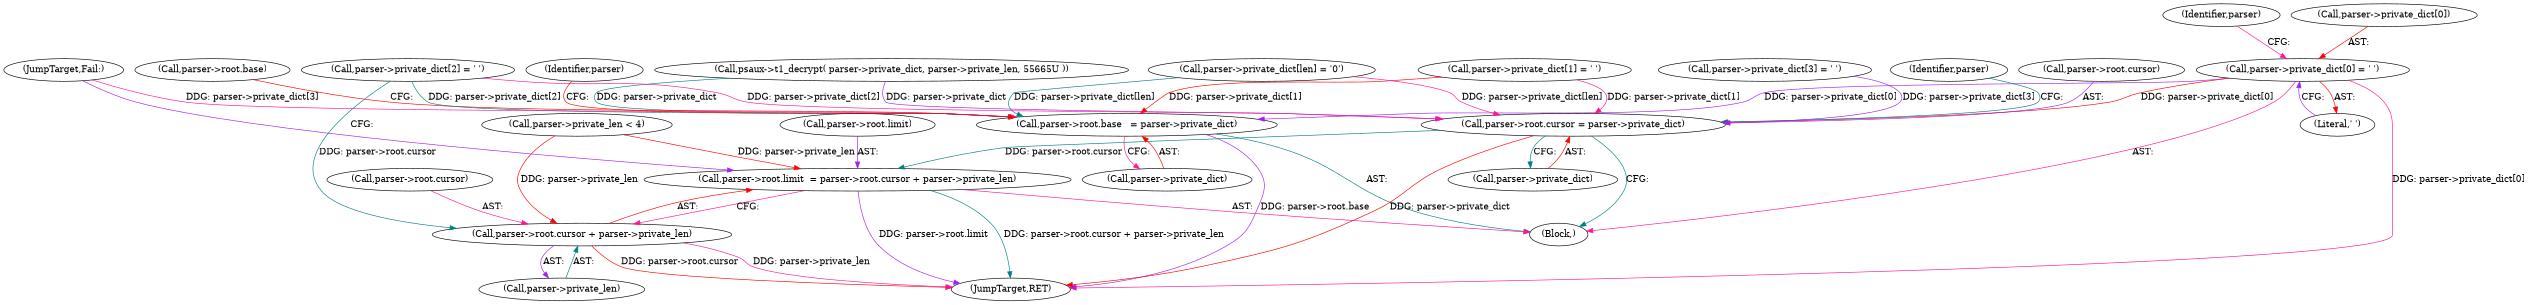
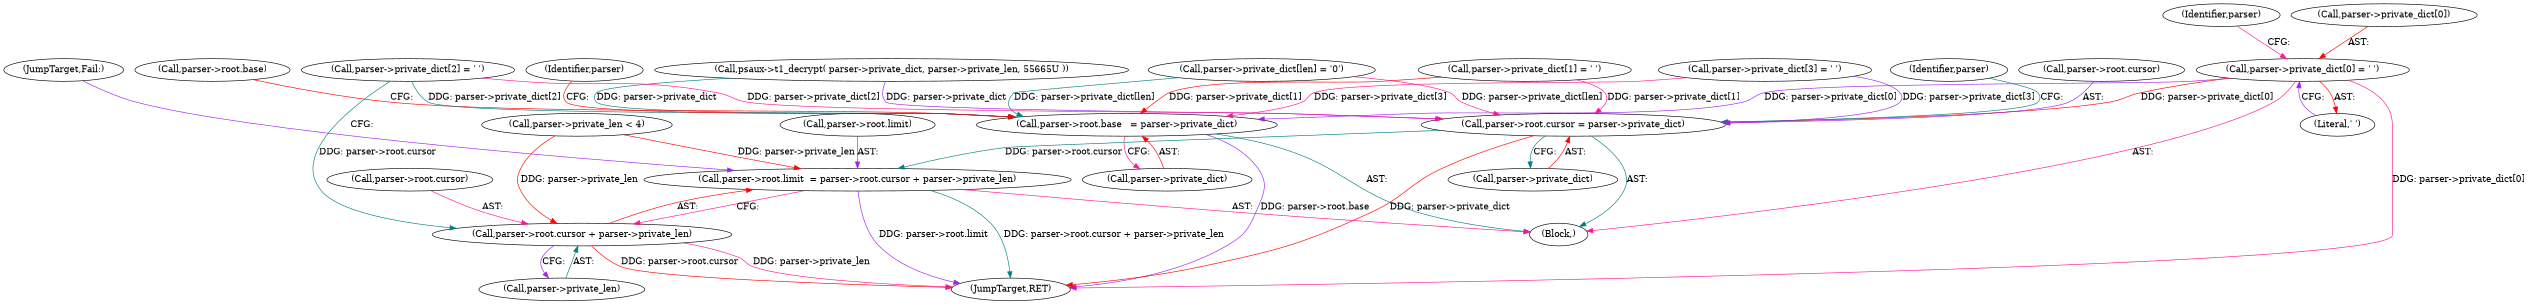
(435, 110) -> (1457, 84)
(1639, 180) -> (1639, 180)
(555, 262) -> (555, 262)
